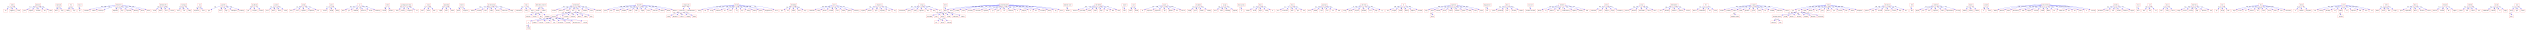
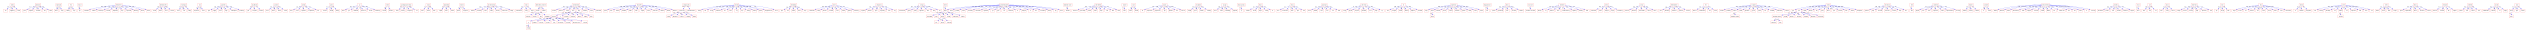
(1830, 7) -> (1832, 8)
none -> (108, 11)
none -> (215, 11)
